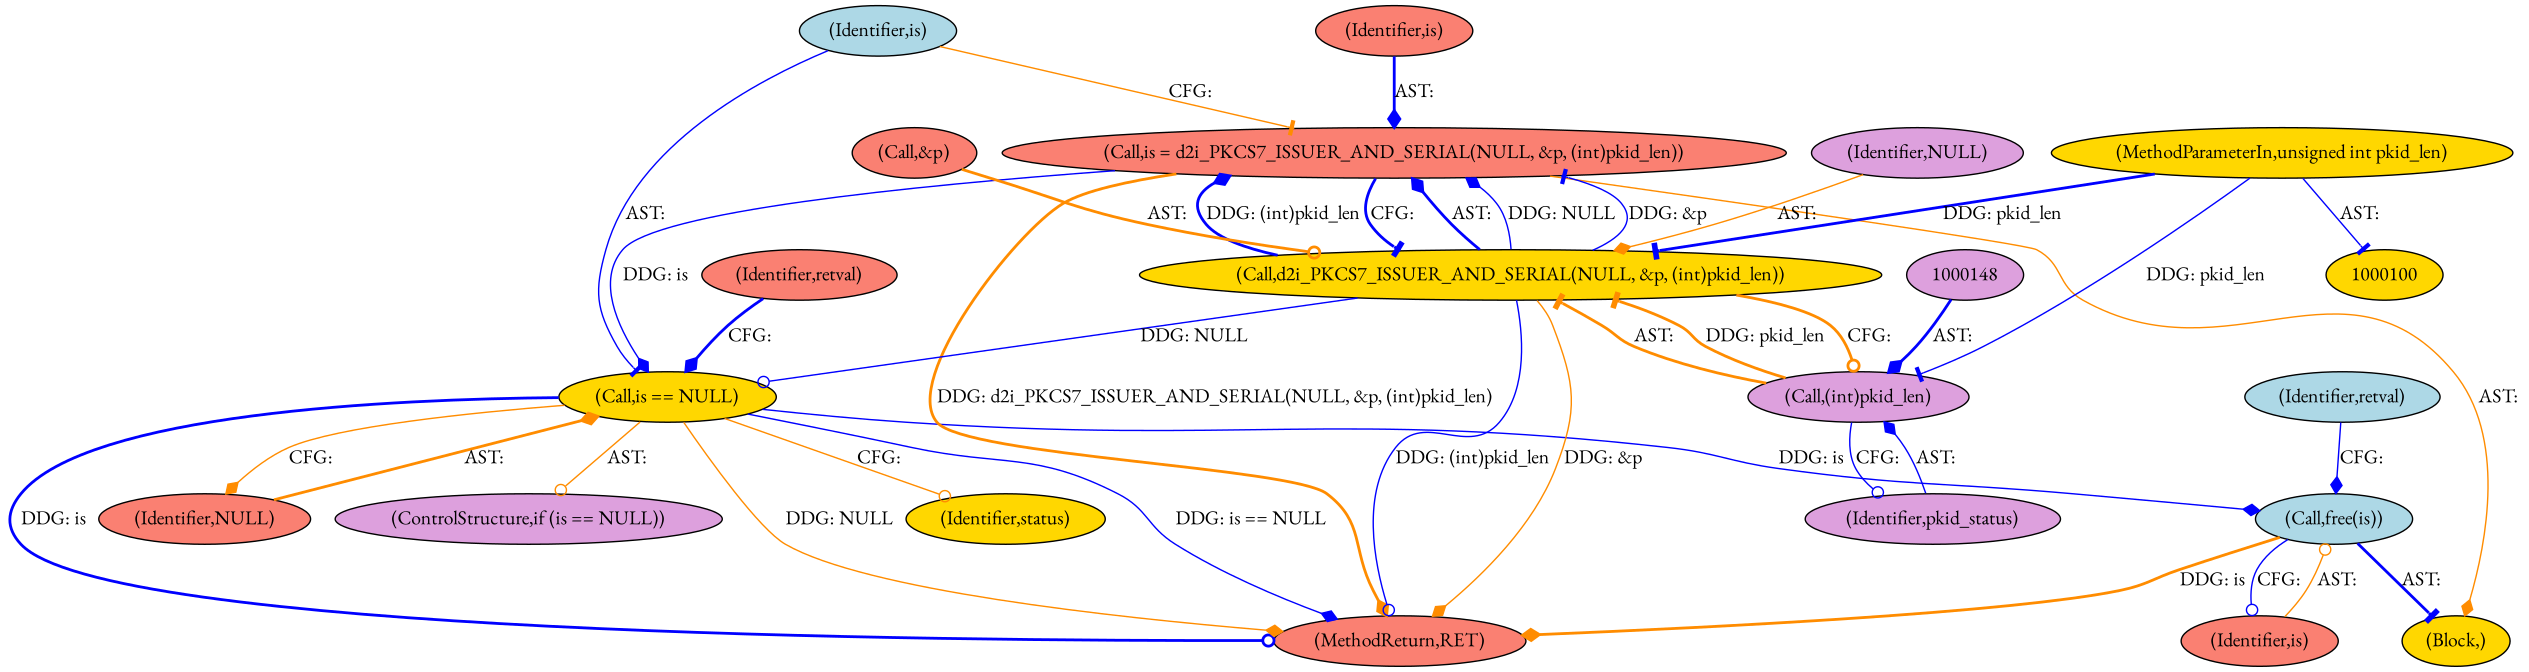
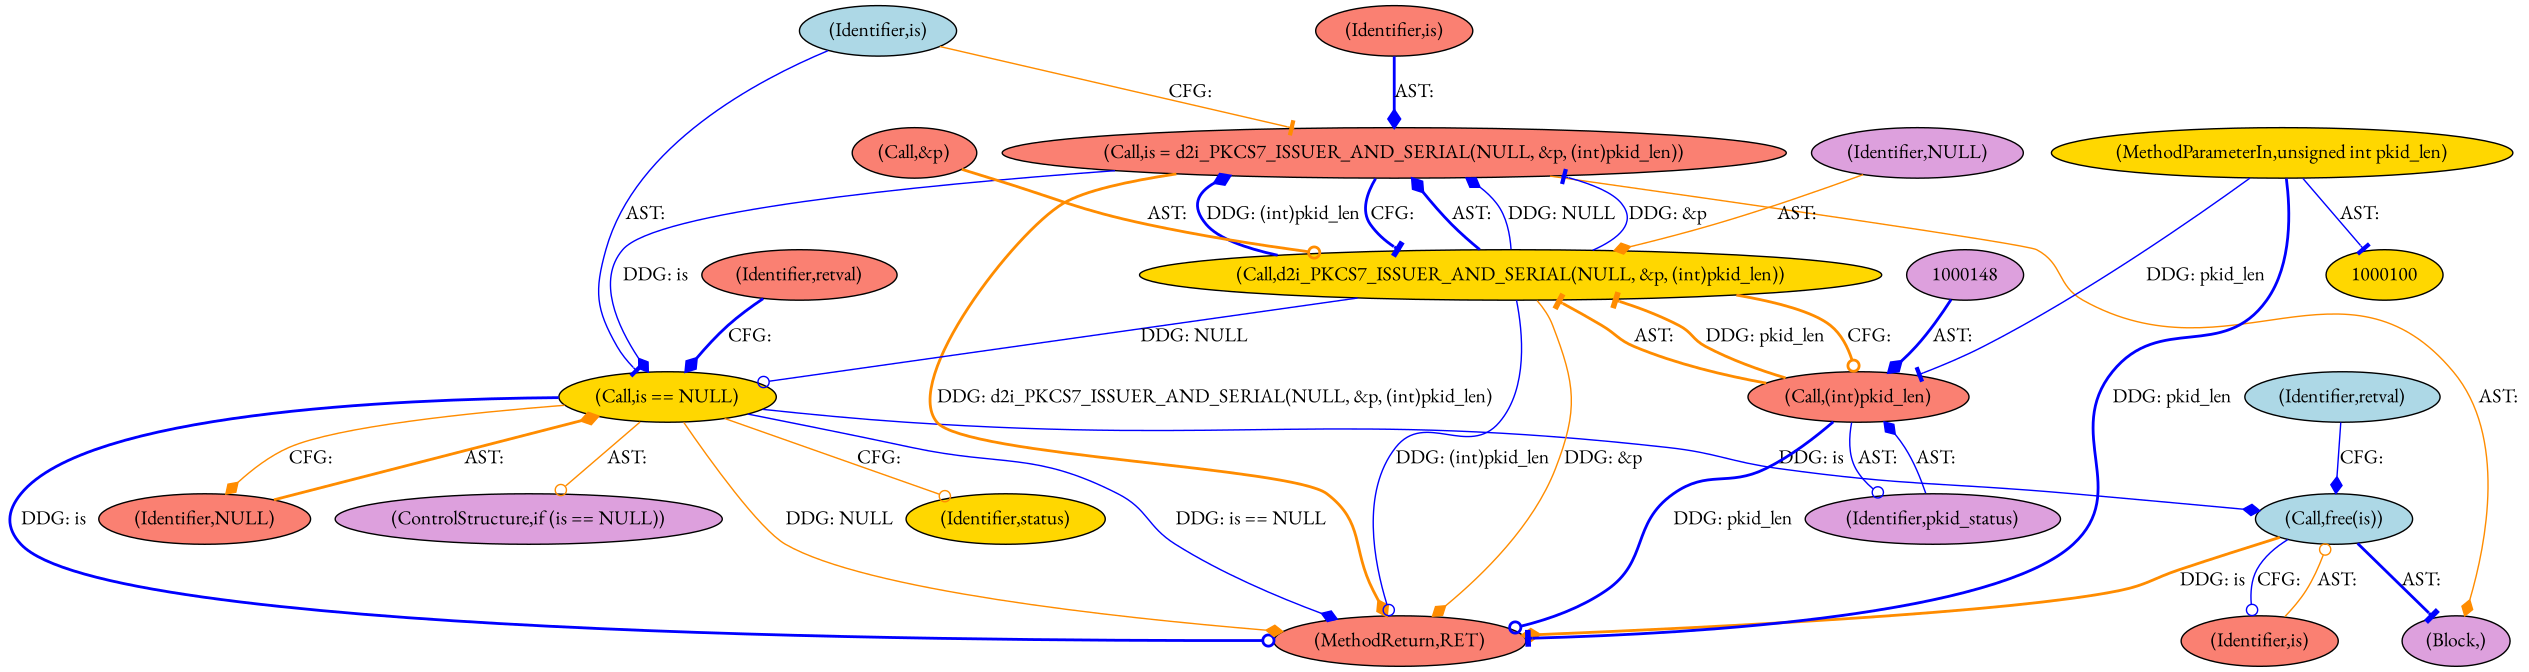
(1907, 212) -> (2044, 563)
(1859, 397) -> (1859, 397)
(1880, 458) -> (1880, 458)
none -> (1661, 505)
(2456, 641) -> (2456, 641)
